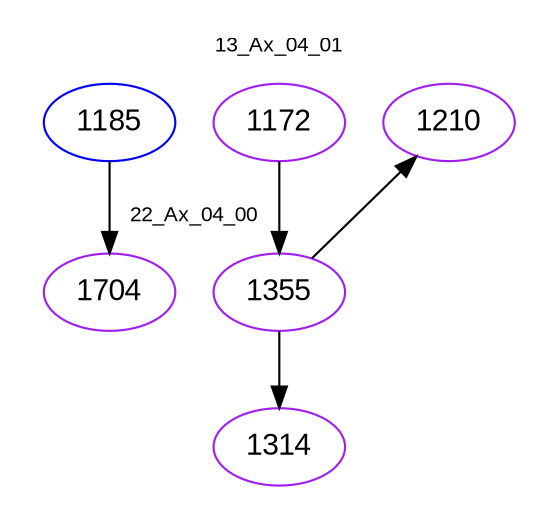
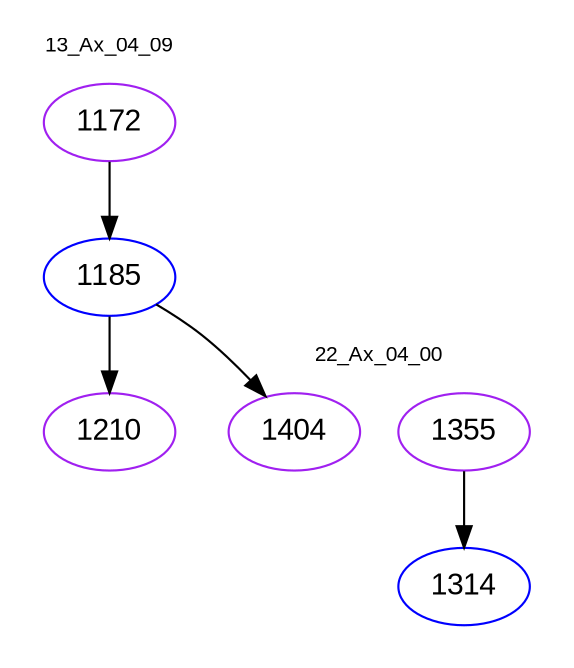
(279, 46) -> (110, 46)
(279, 209) -> (110, 189)
(350, 222) -> (110, 344)
(110, 292) -> (294, 432)
(279, 447) -> (464, 587)
